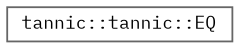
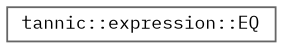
(120, 24) -> (141, 24)
